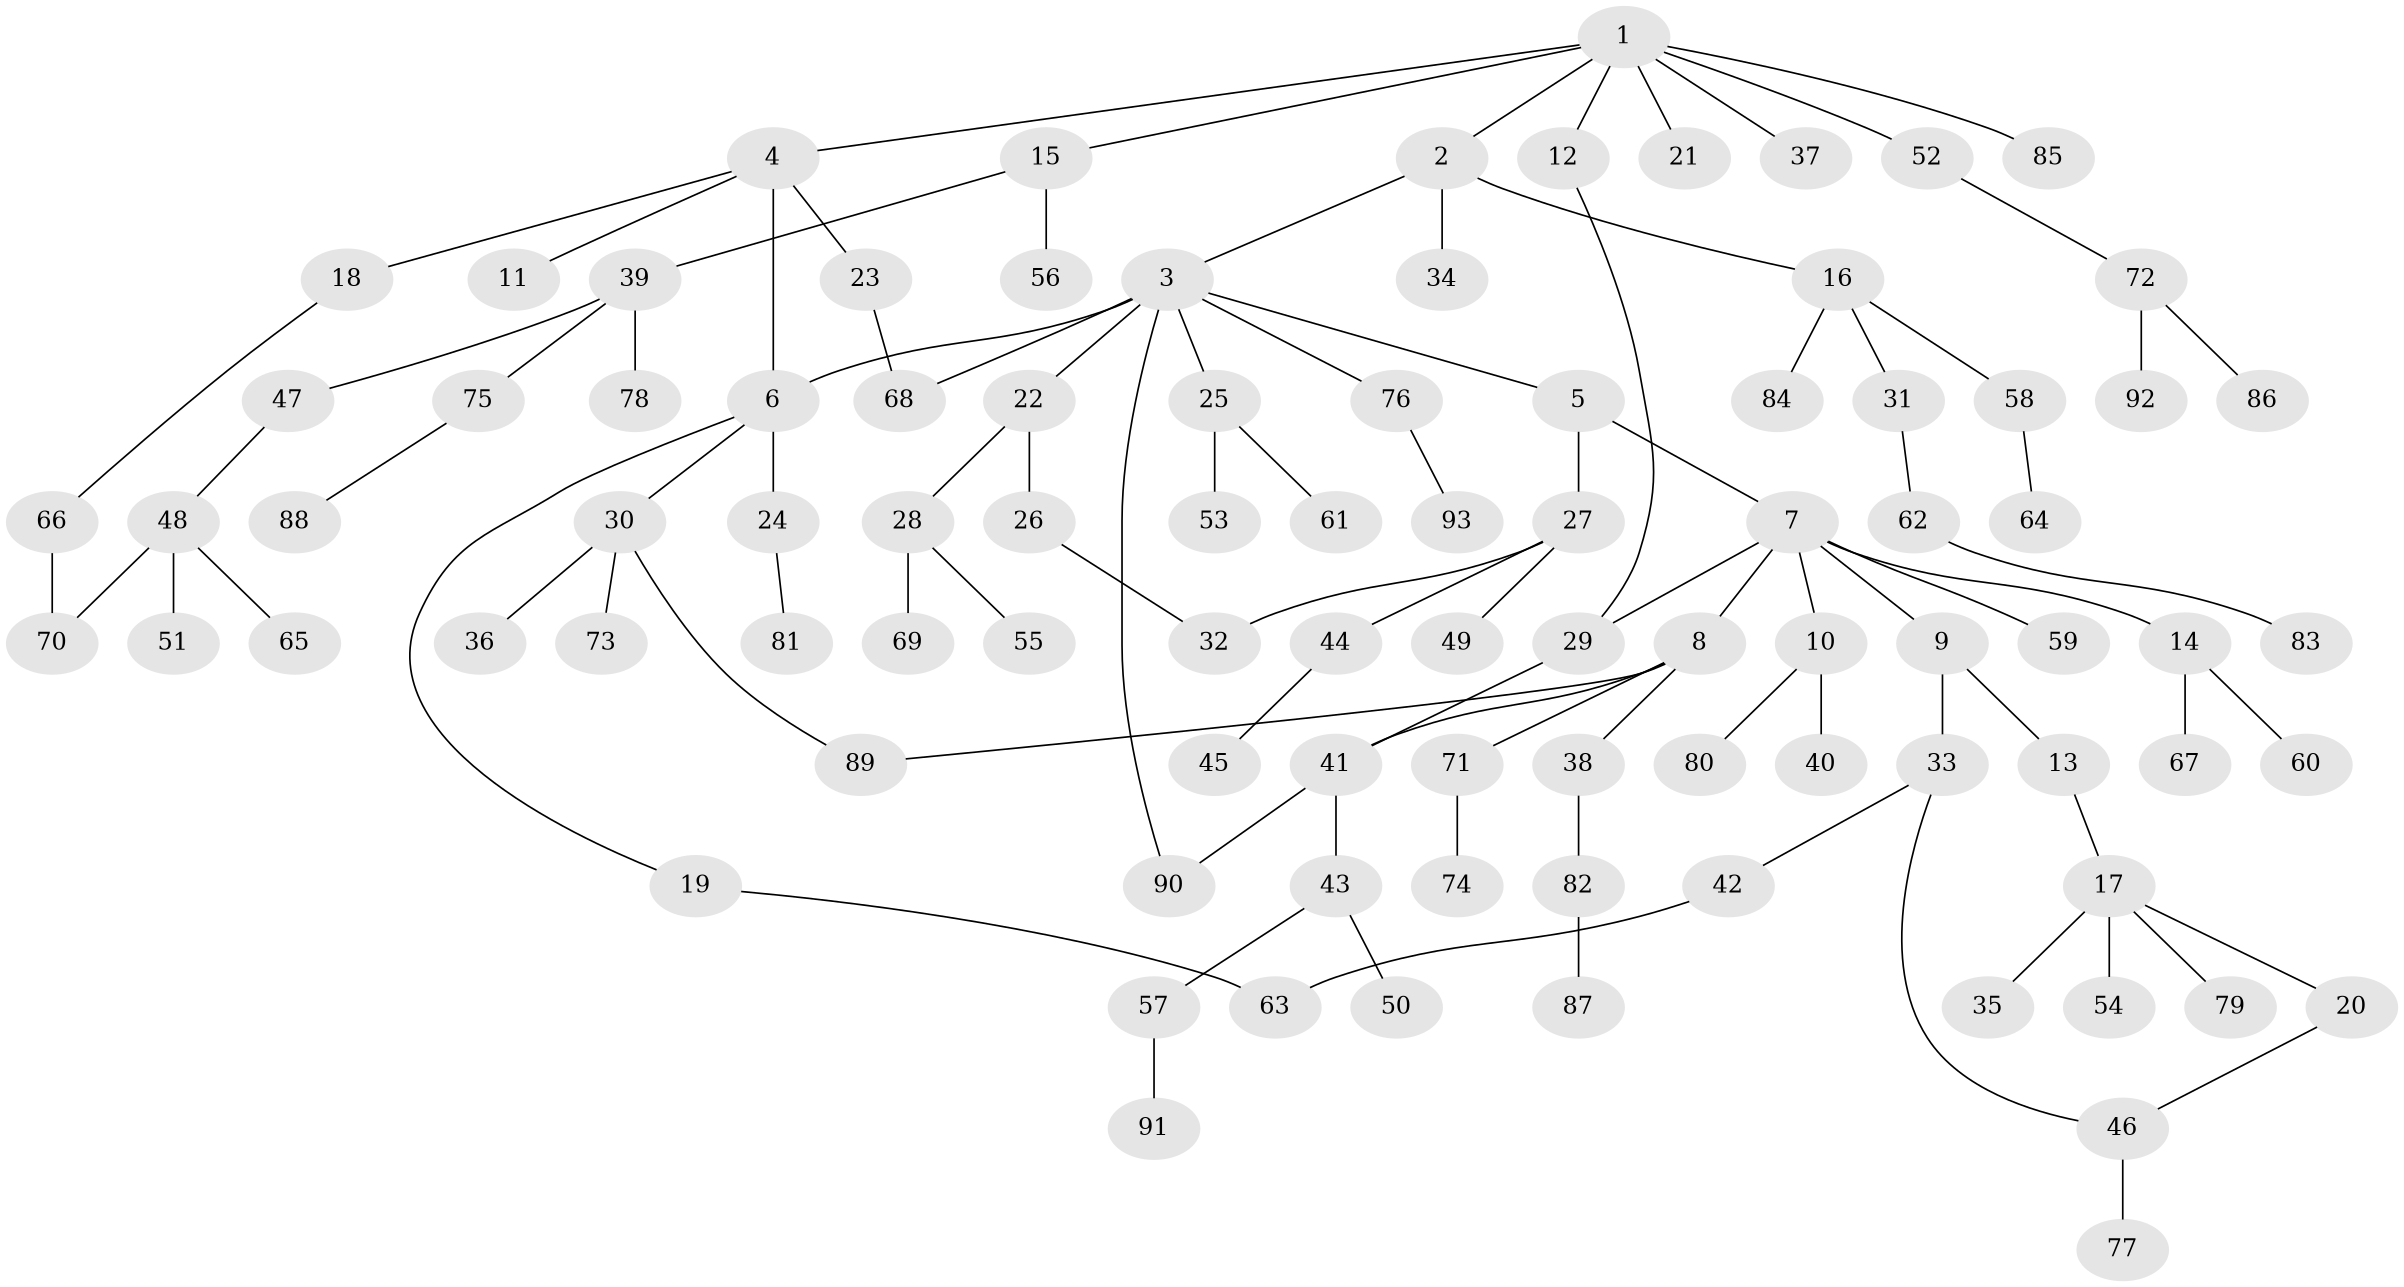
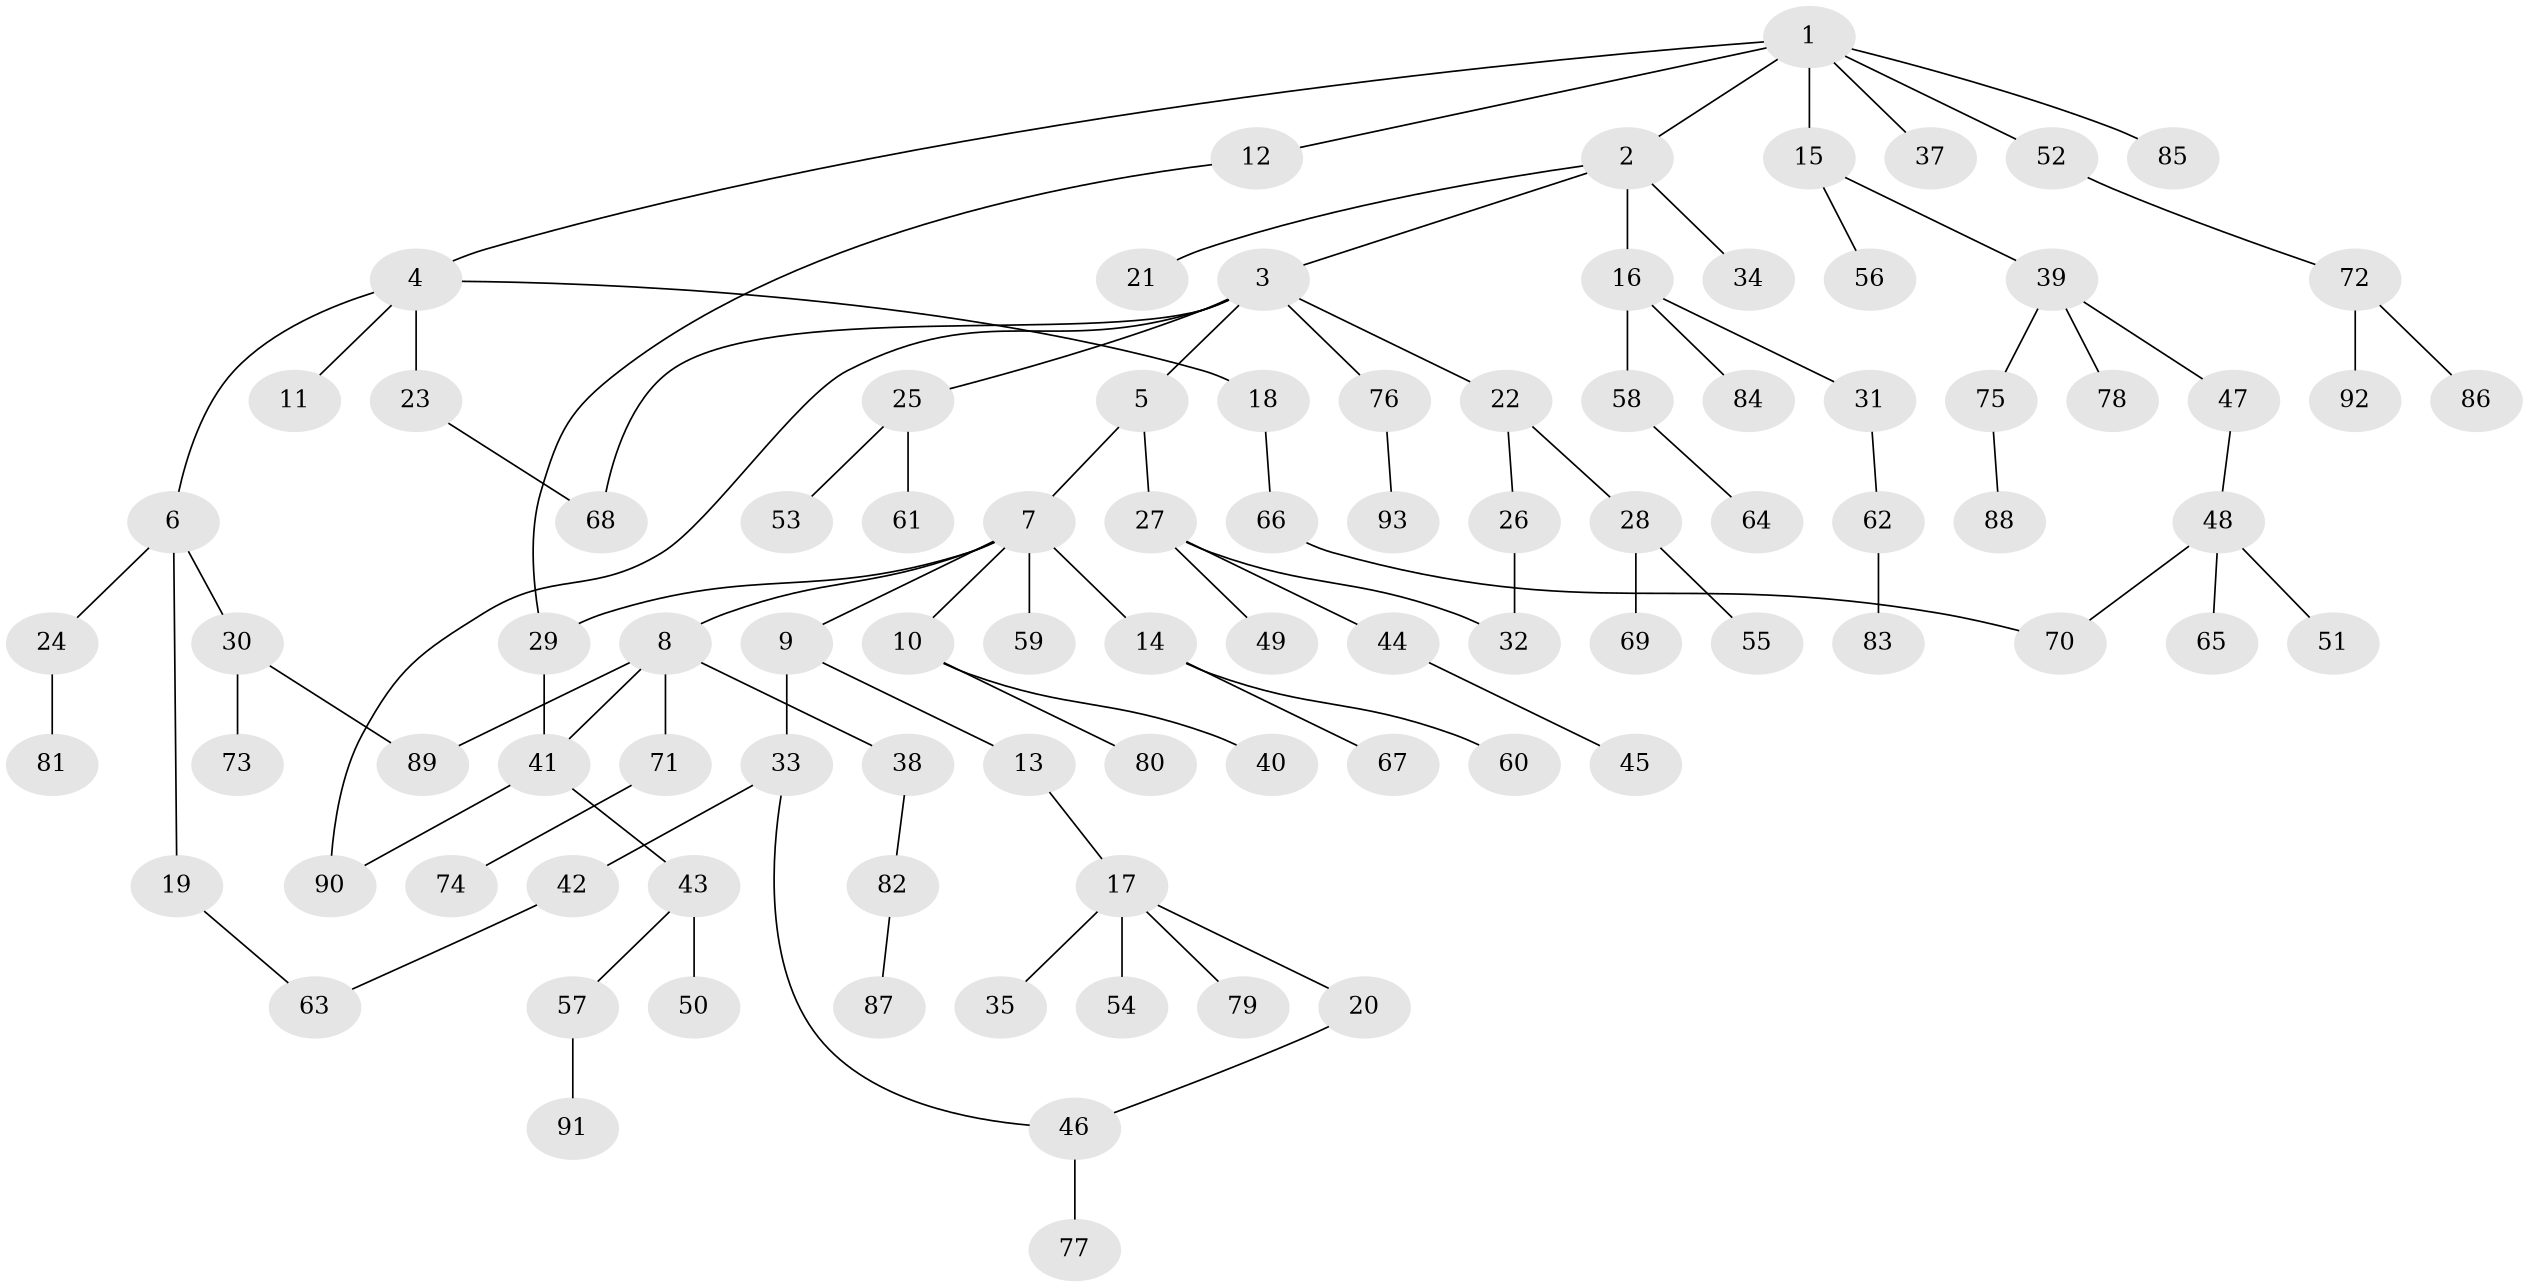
(1654, 98) -> (1378, 203)
(971, 341) -> none
(480, 644) -> none
